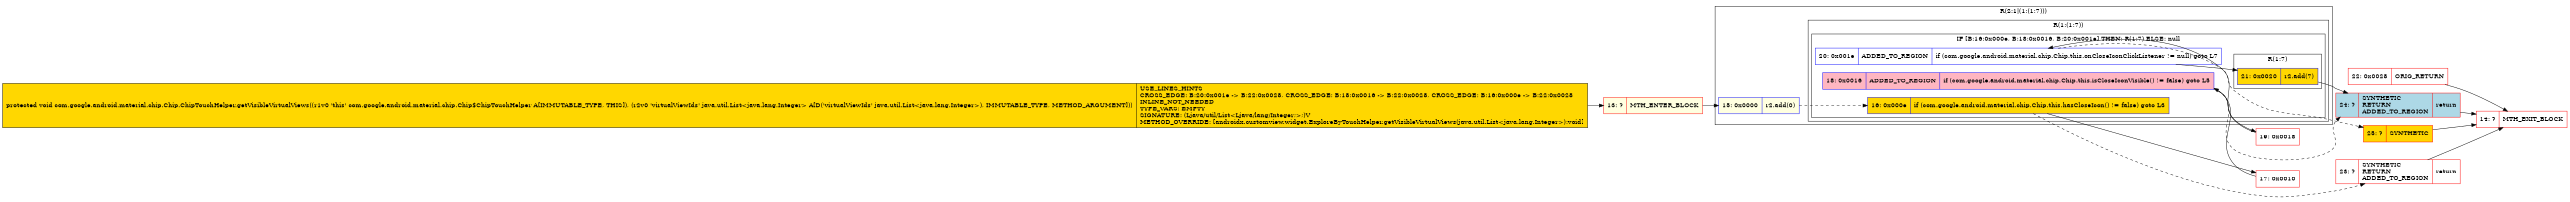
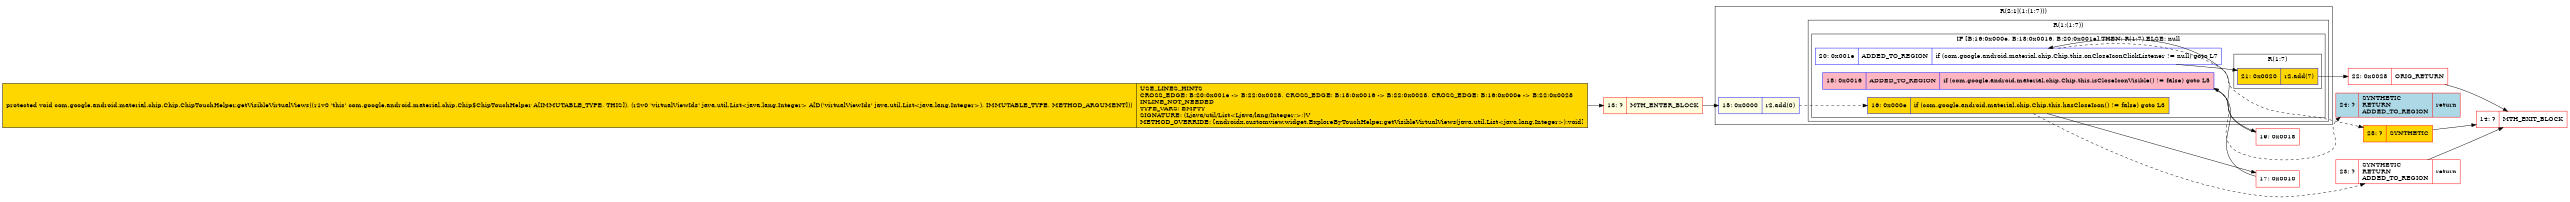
(2335, 88) -> (2335, 76)
(2466, 113) -> none
